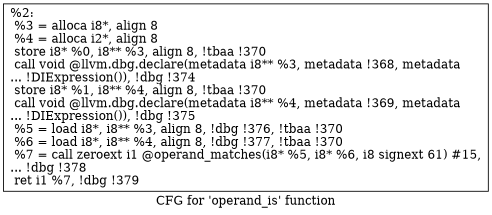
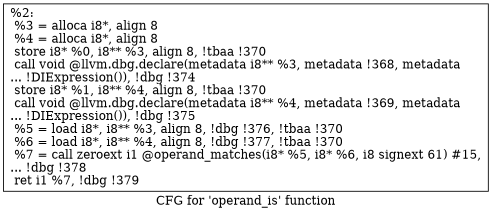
(84, 39) -> (84, 39)
